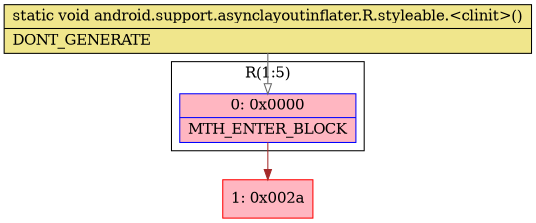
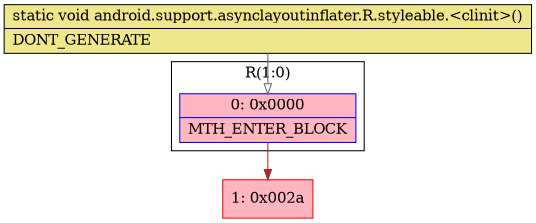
(268, 74) -> (268, 74)
